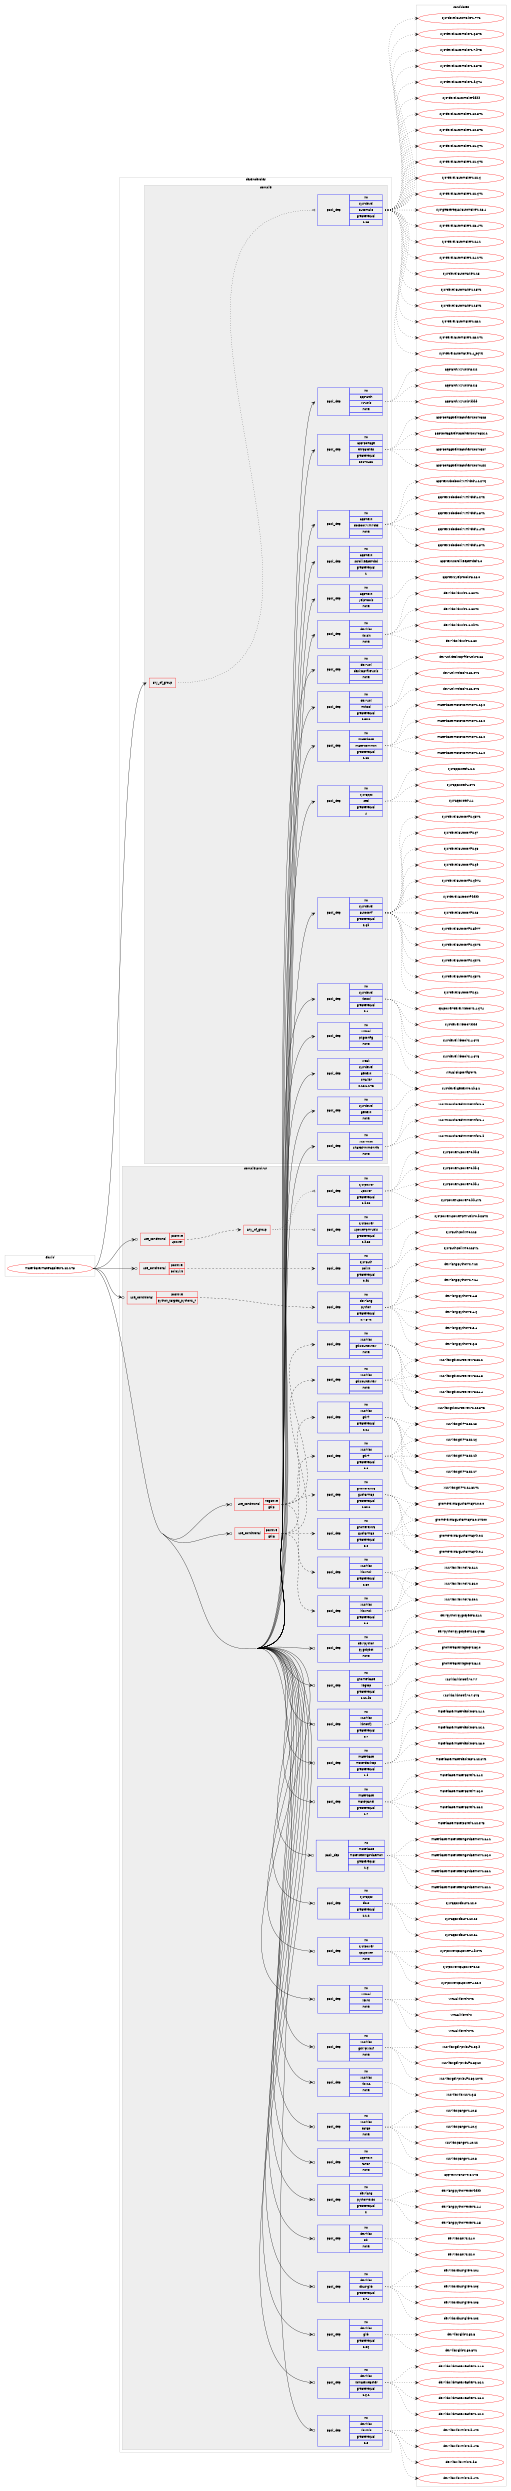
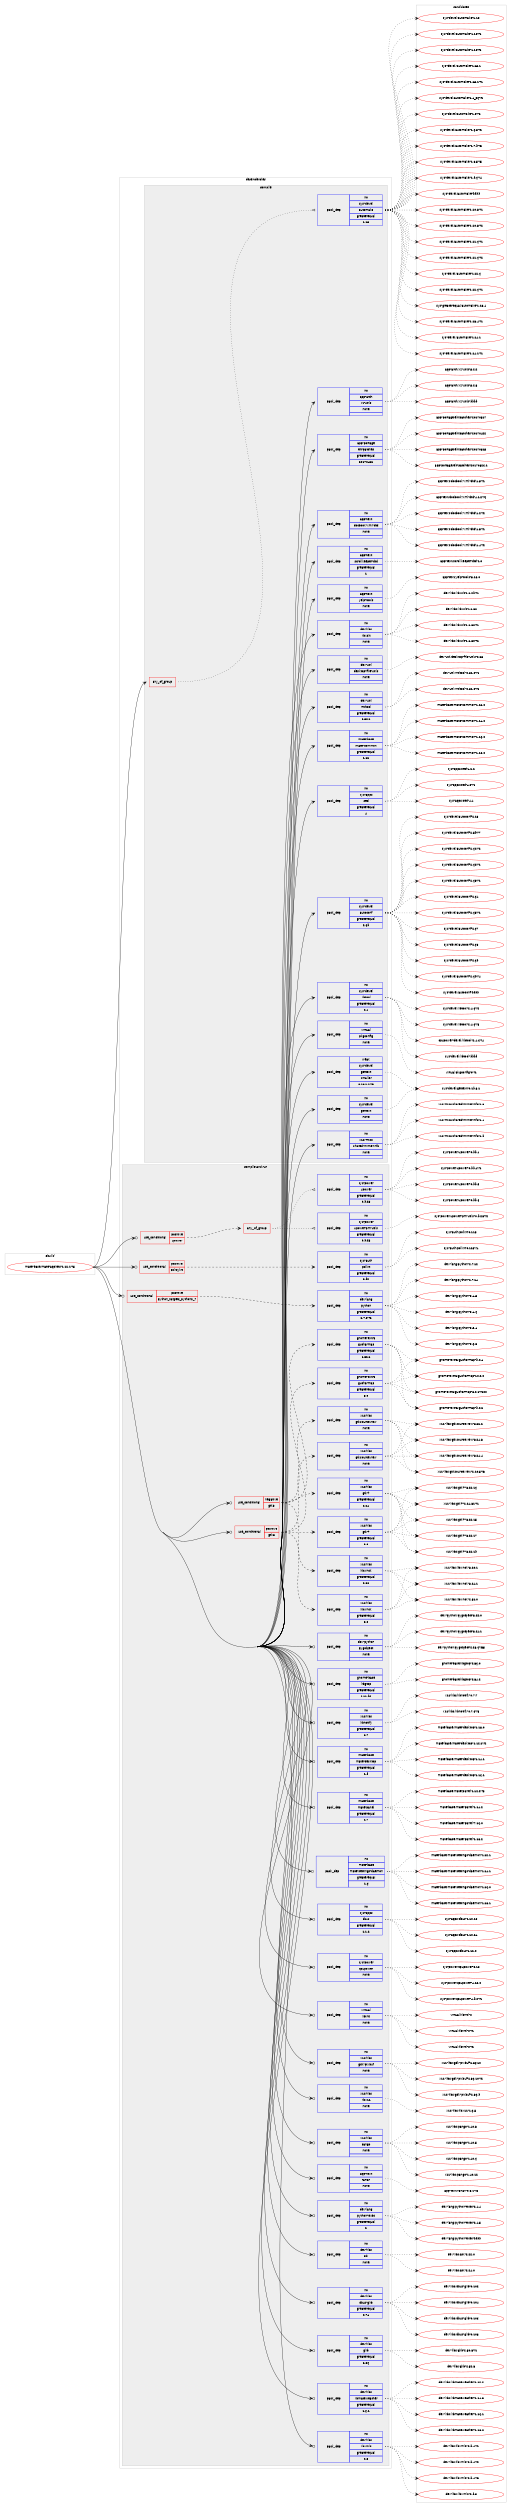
(461, 18) -> (461, 114)
none -> (461, 1616)
